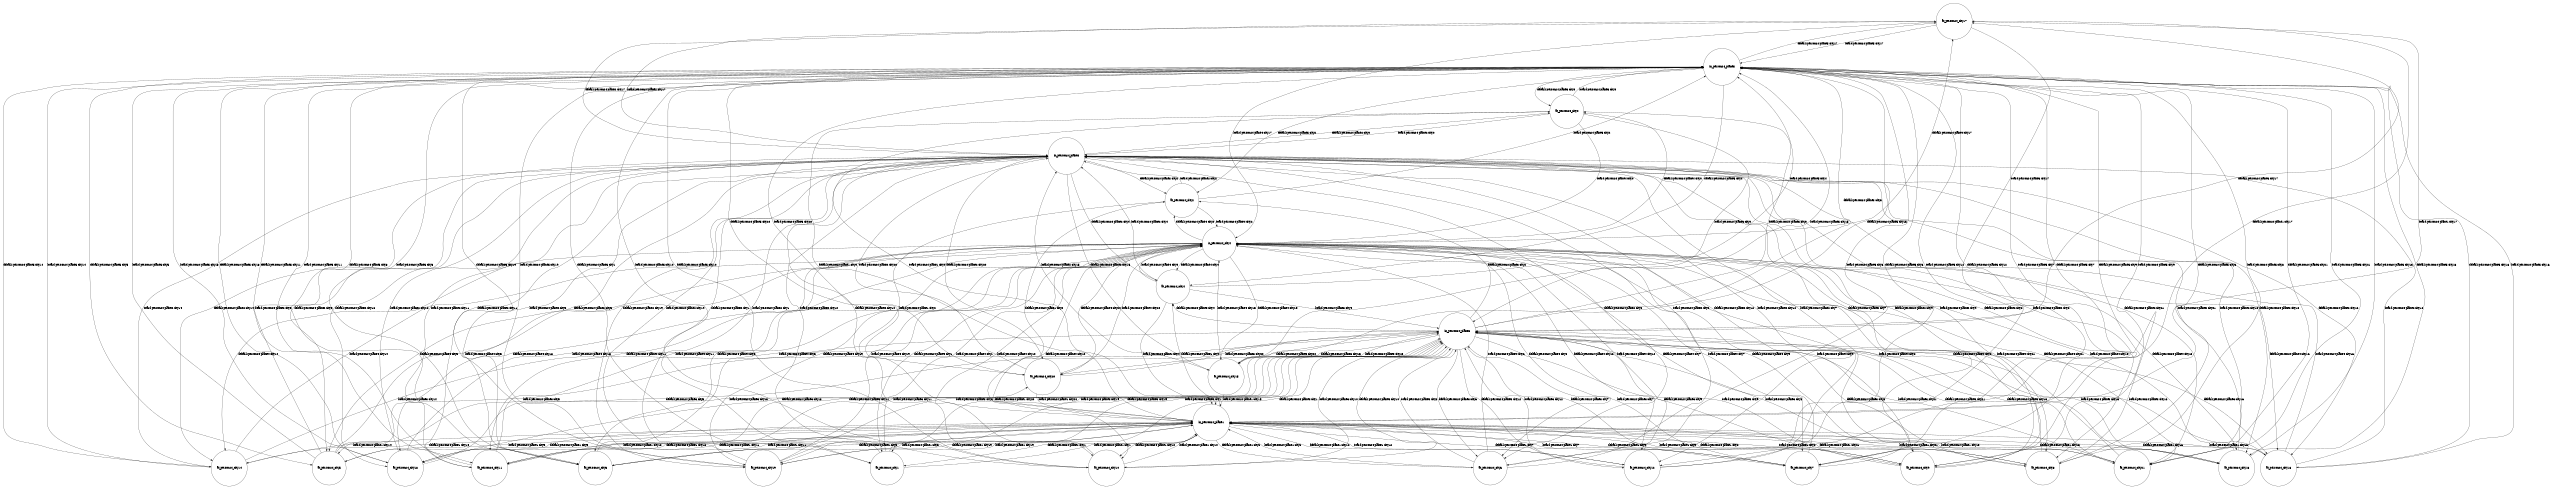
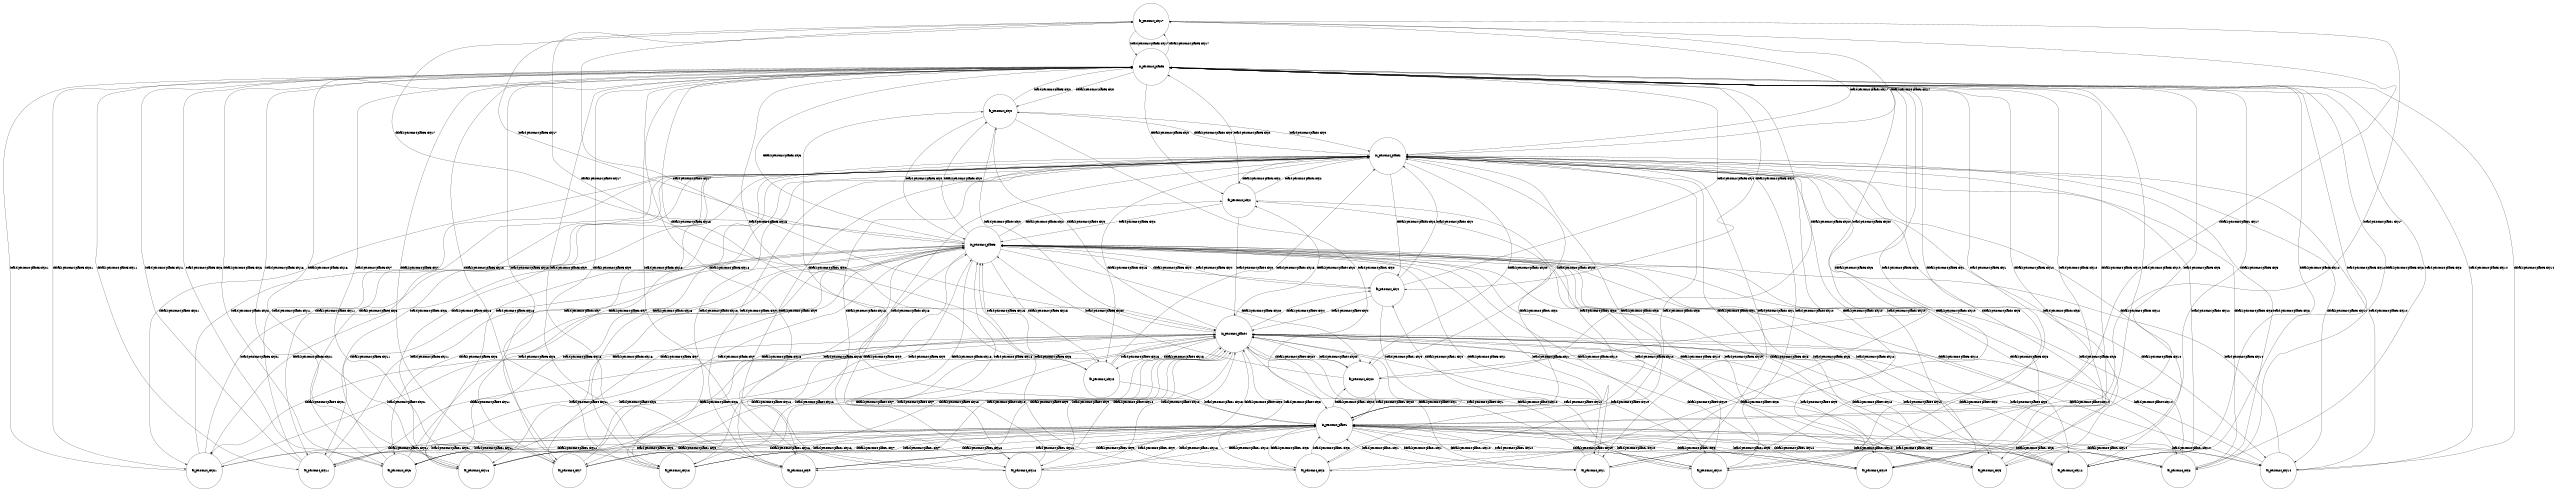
none -> (1969, 120)
none -> (1112, 222)
(1219, 244) -> (1234, 334)
none -> (1660, 267)
